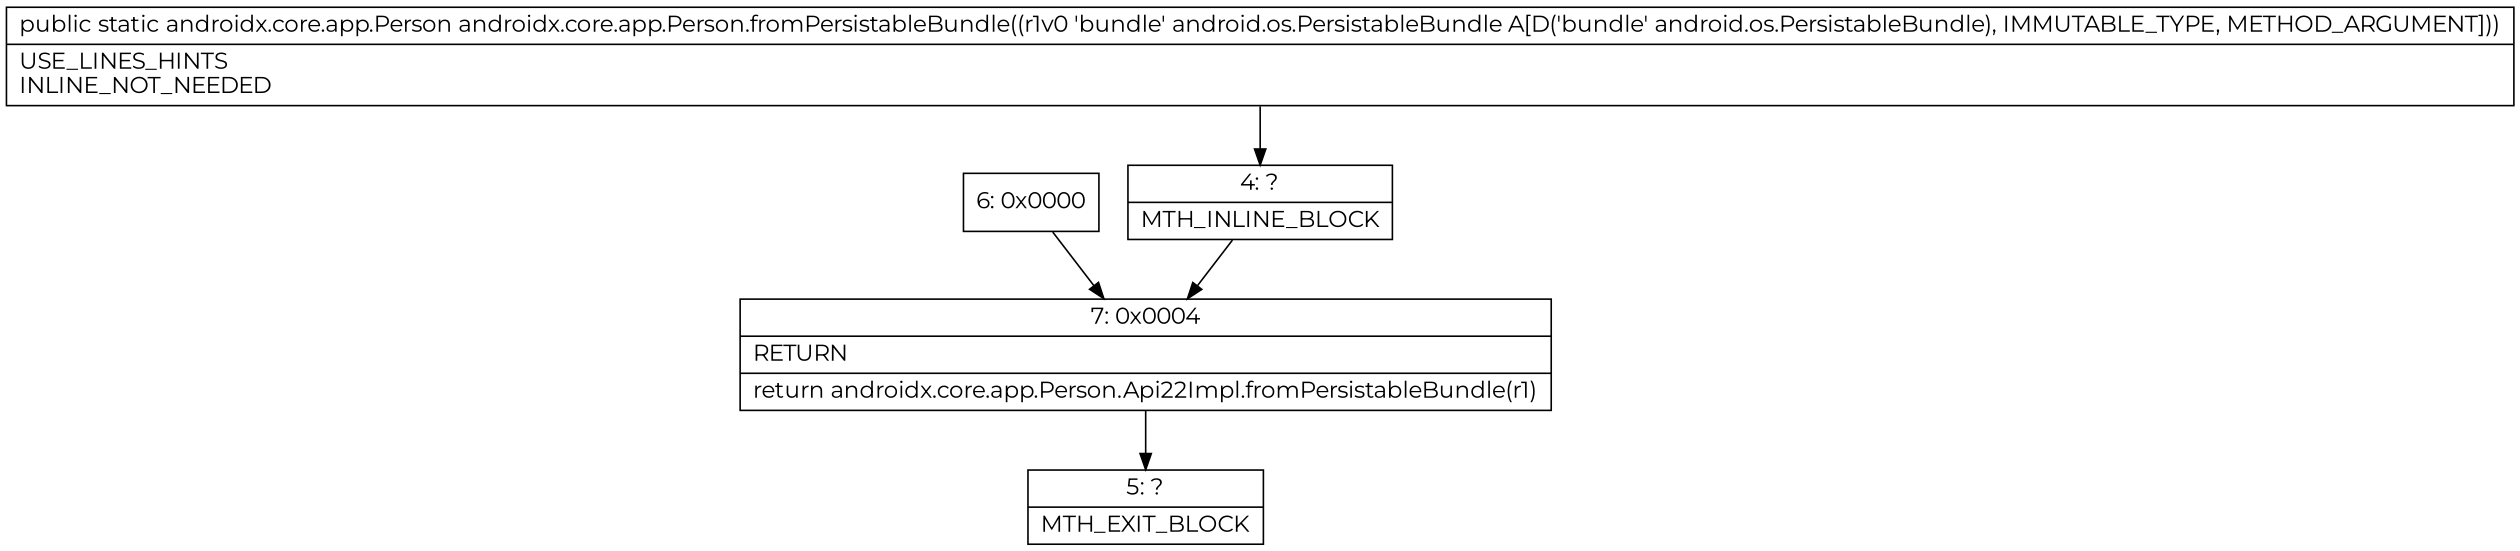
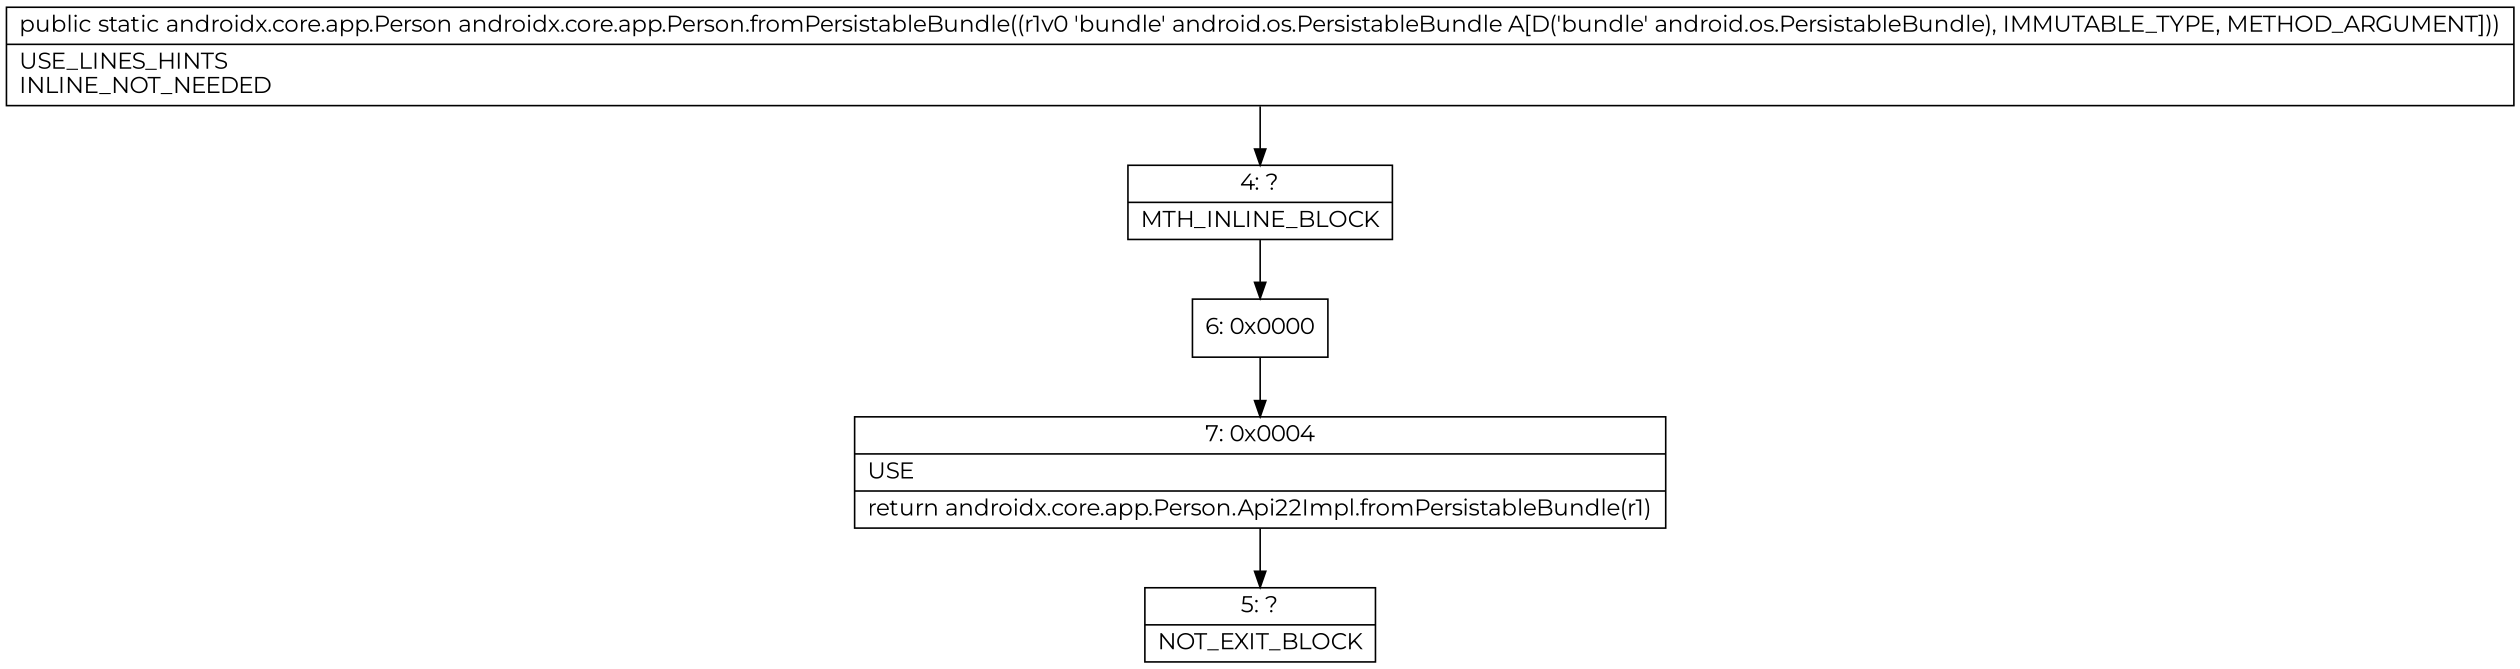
(1215, 263) -> (1260, 261)
(801, 354) -> (891, 472)
(1146, 525) -> (1260, 643)
